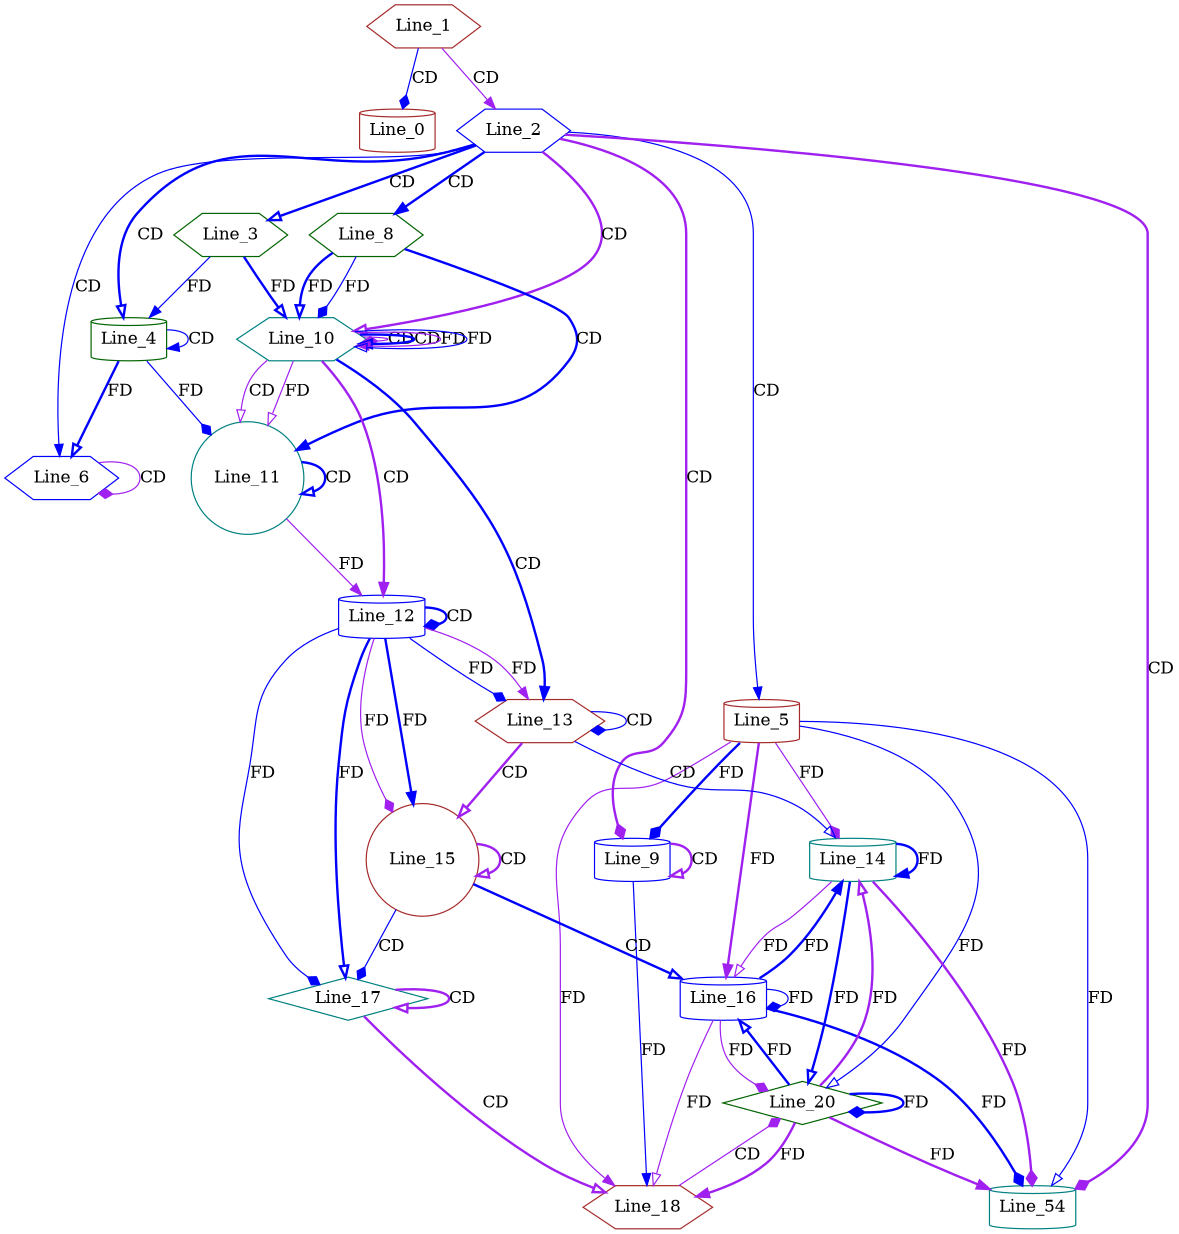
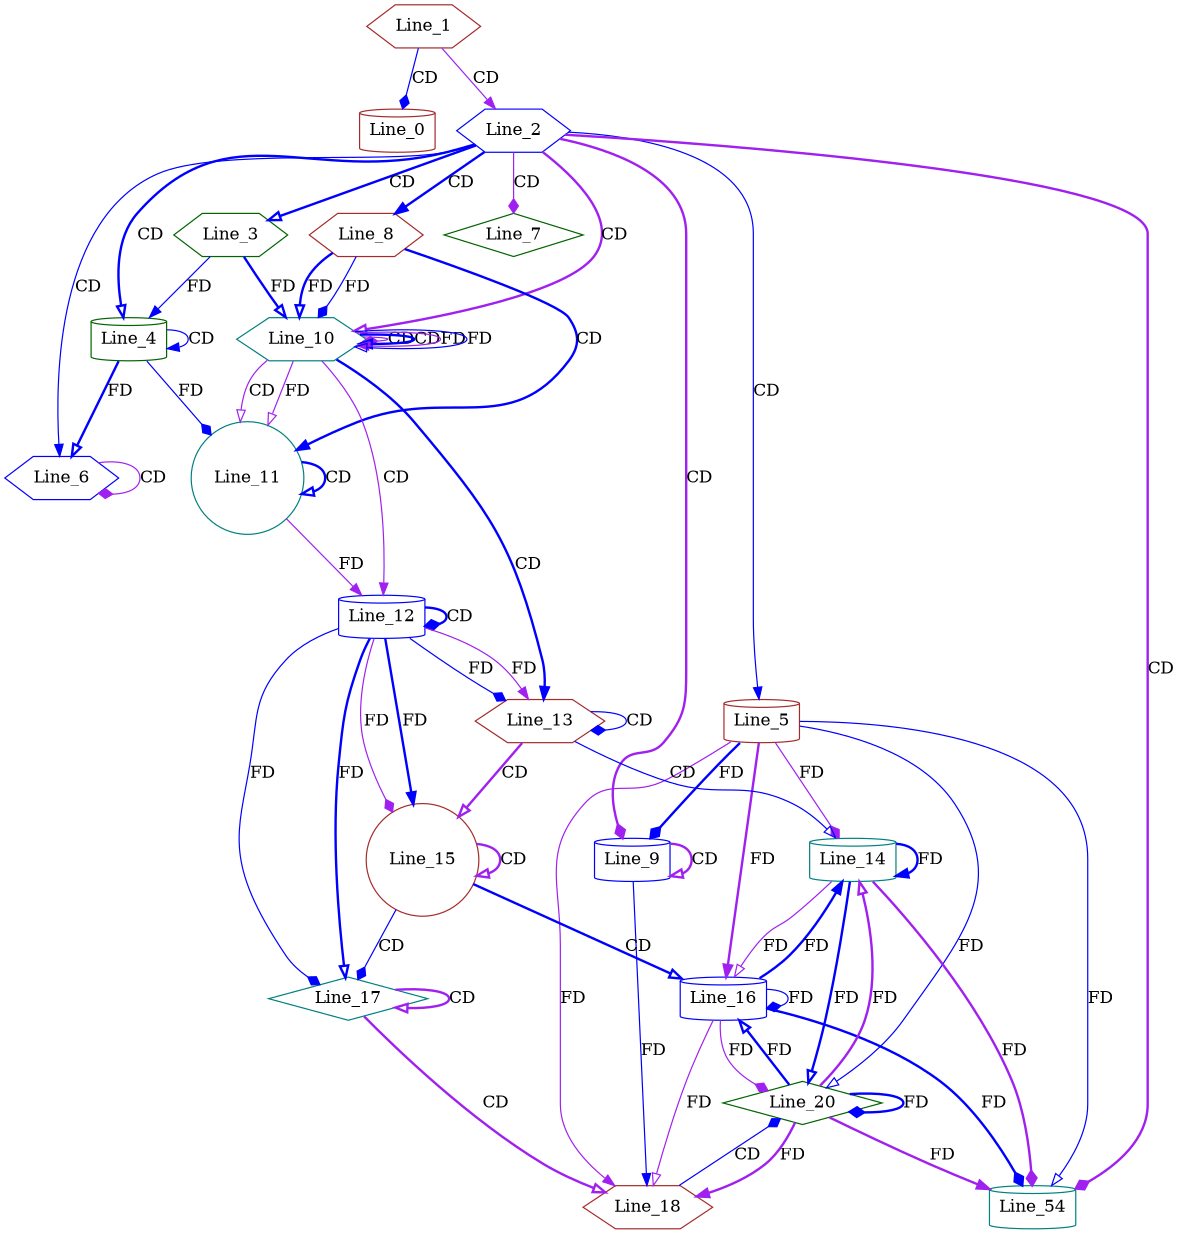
(366, 235) -> (366, 235)
none -> (514, 235)
(375, 465) -> (375, 465)
(724, 1156) -> (724, 1156)
